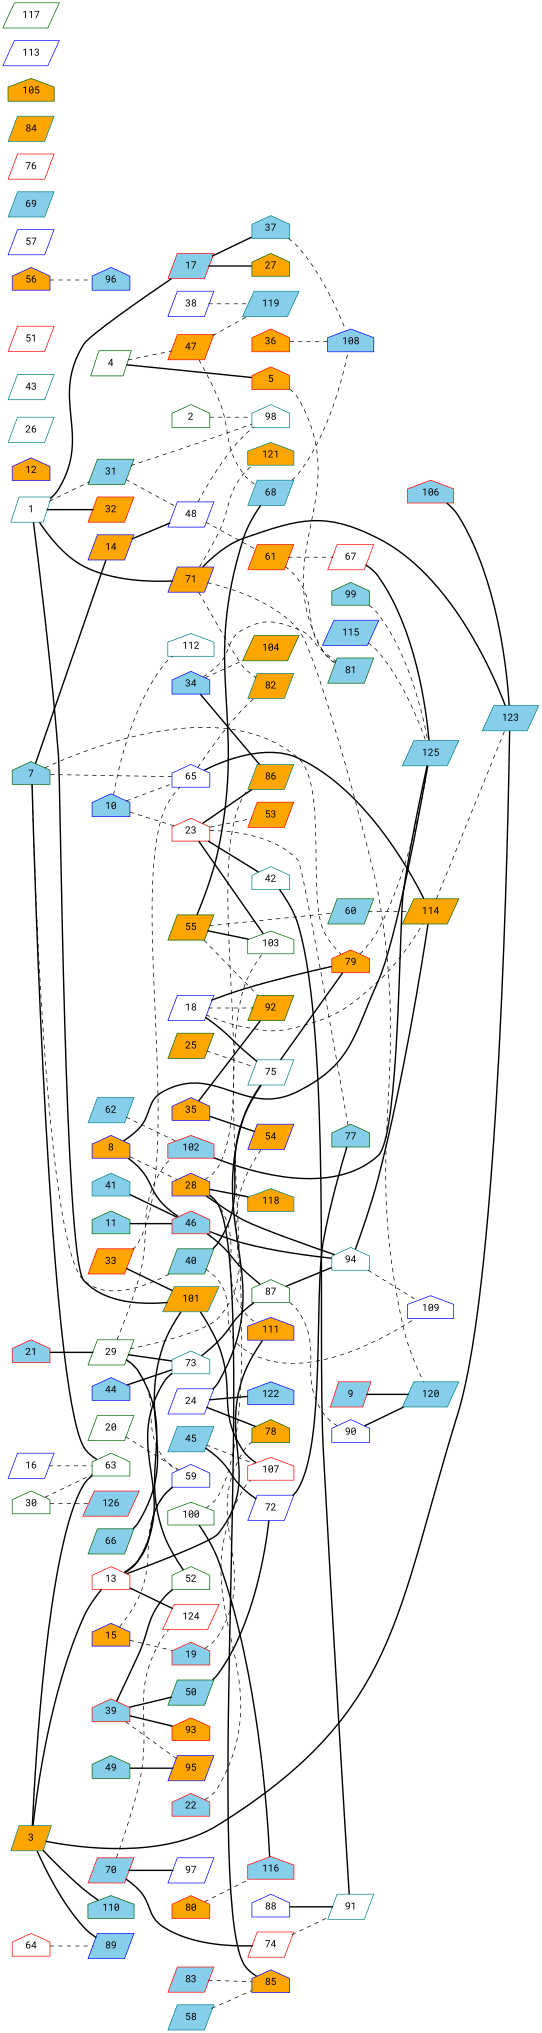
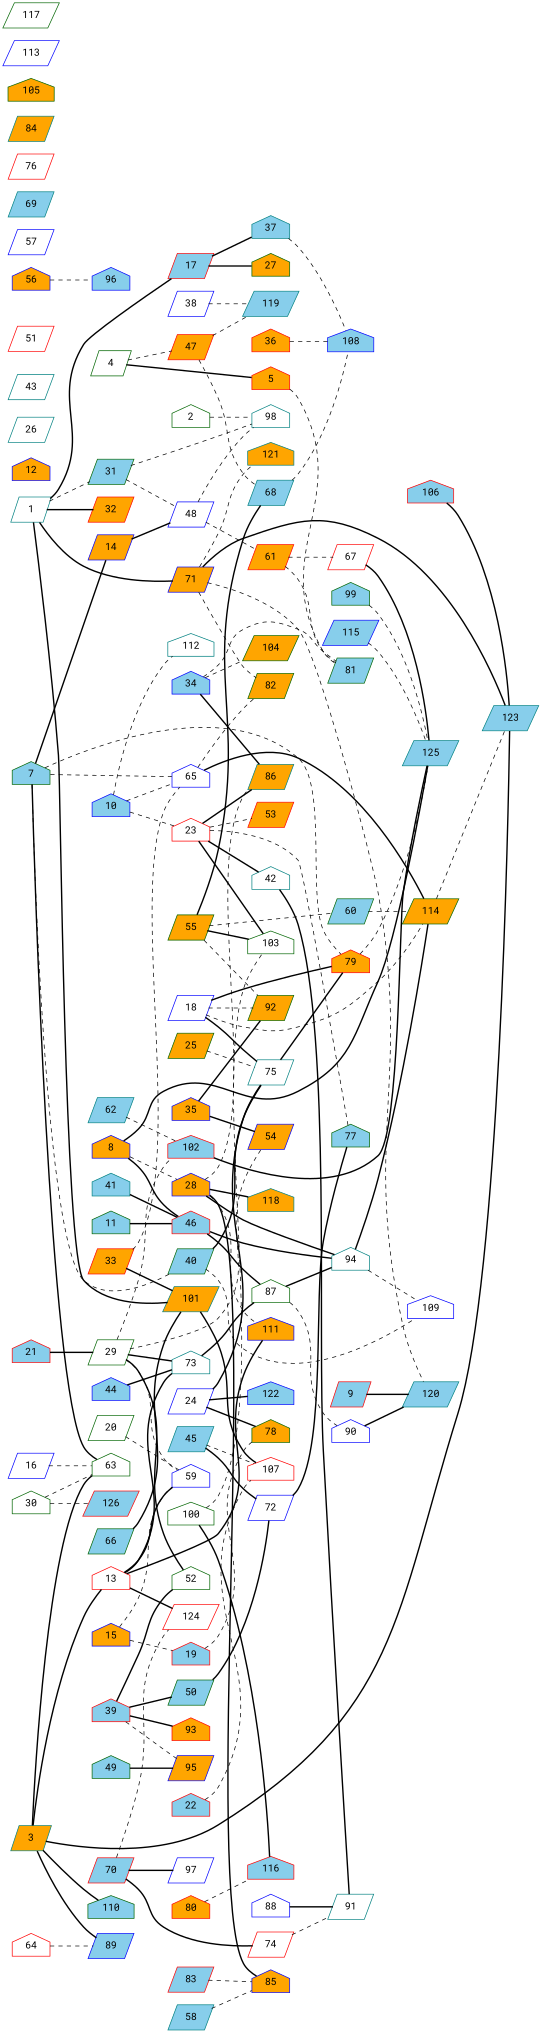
(271, 686) -> (271, 686)
